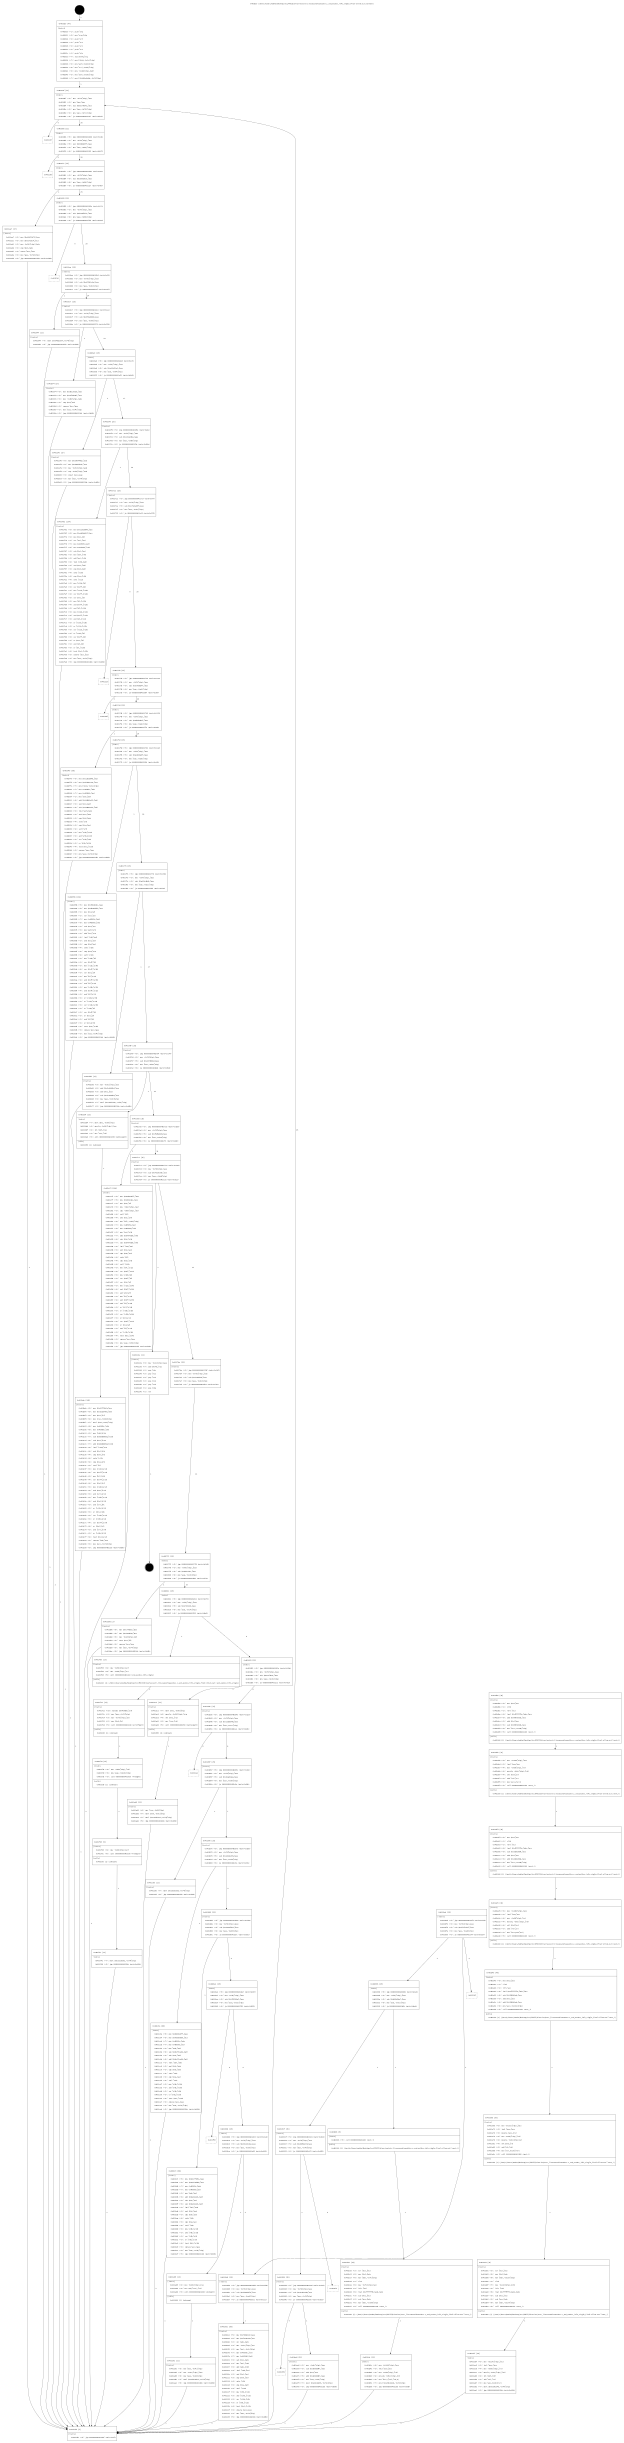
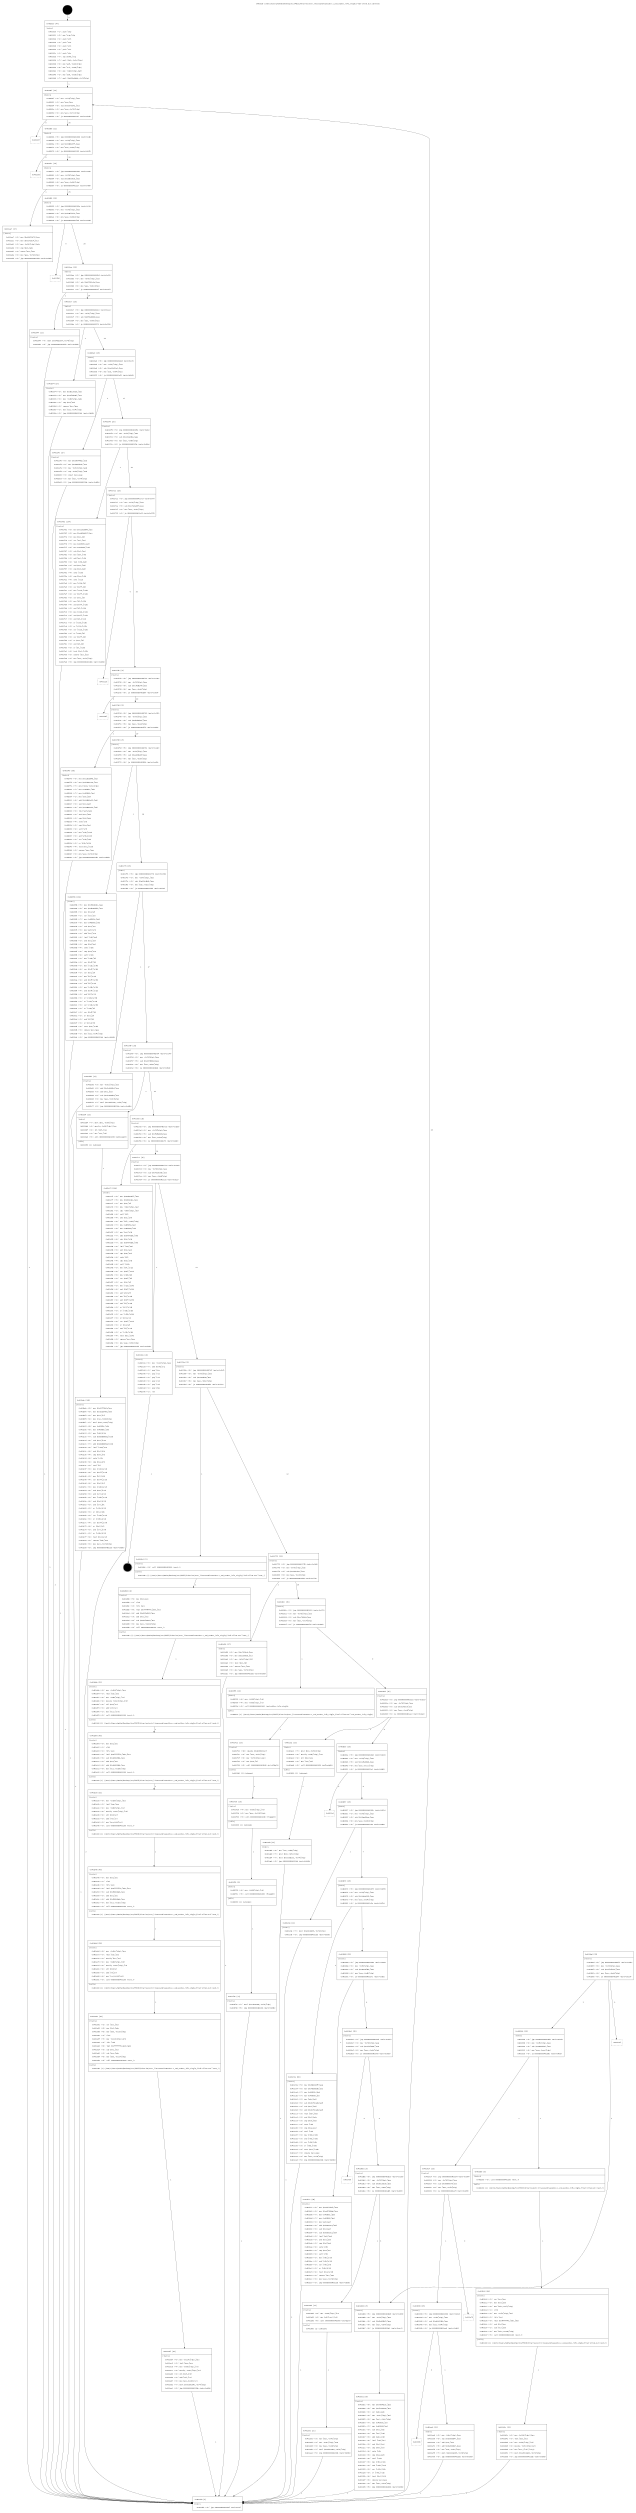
none -> (200, 1567)
